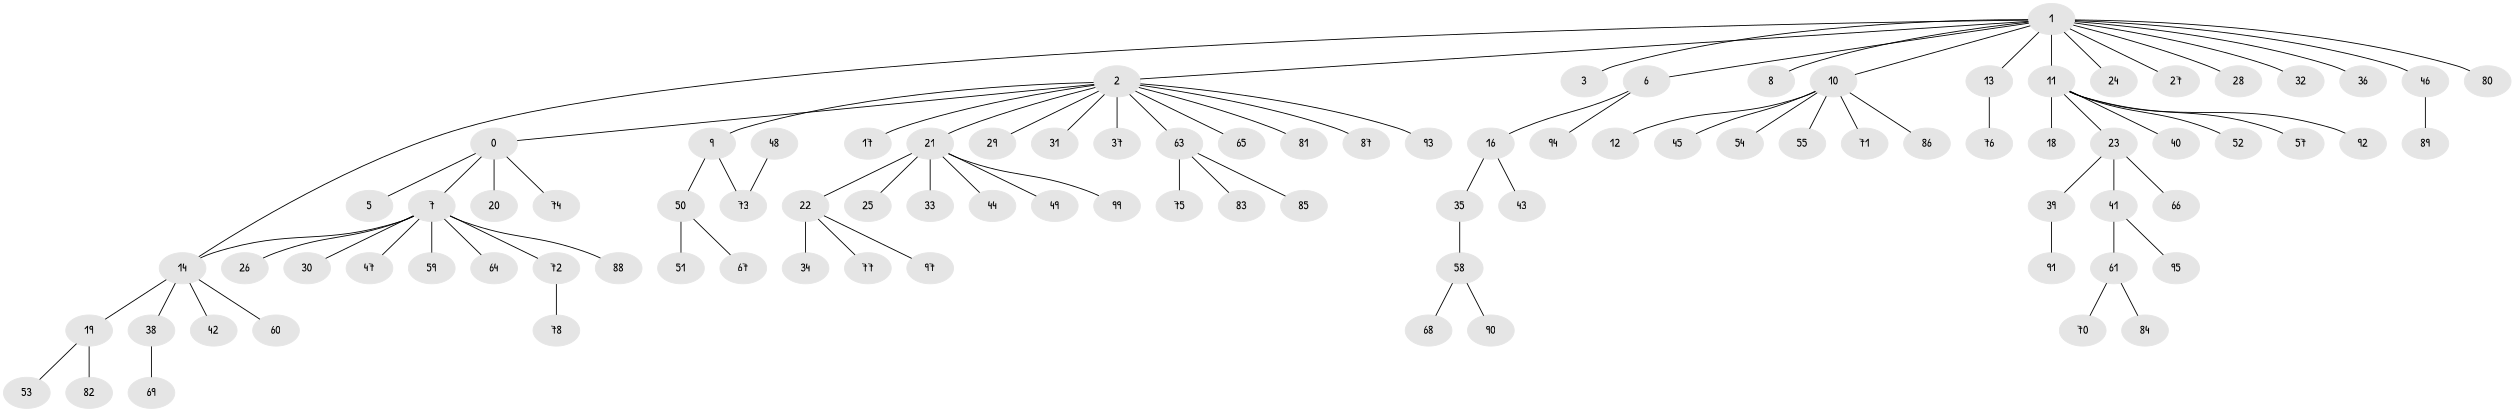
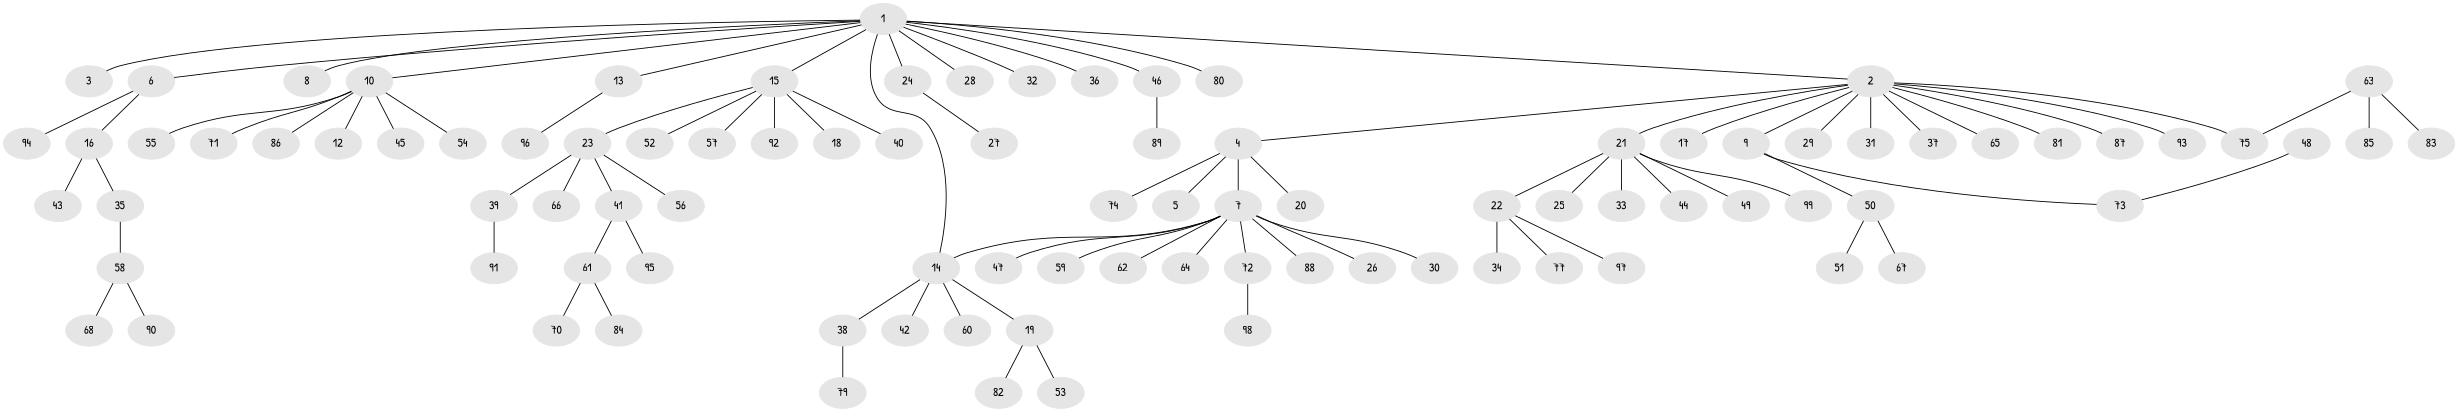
(2114, 50) -> (951, 112)
(2052, 81) -> (774, 81)
(1148, 112) -> (2062, 97)
(494, 144) -> (1238, 144)
(1989, 144) -> (525, 144)
none -> (681, 206)
none -> (1123, 268)
(556, 331) -> (1248, 331)
(151, 393) -> (843, 393)
